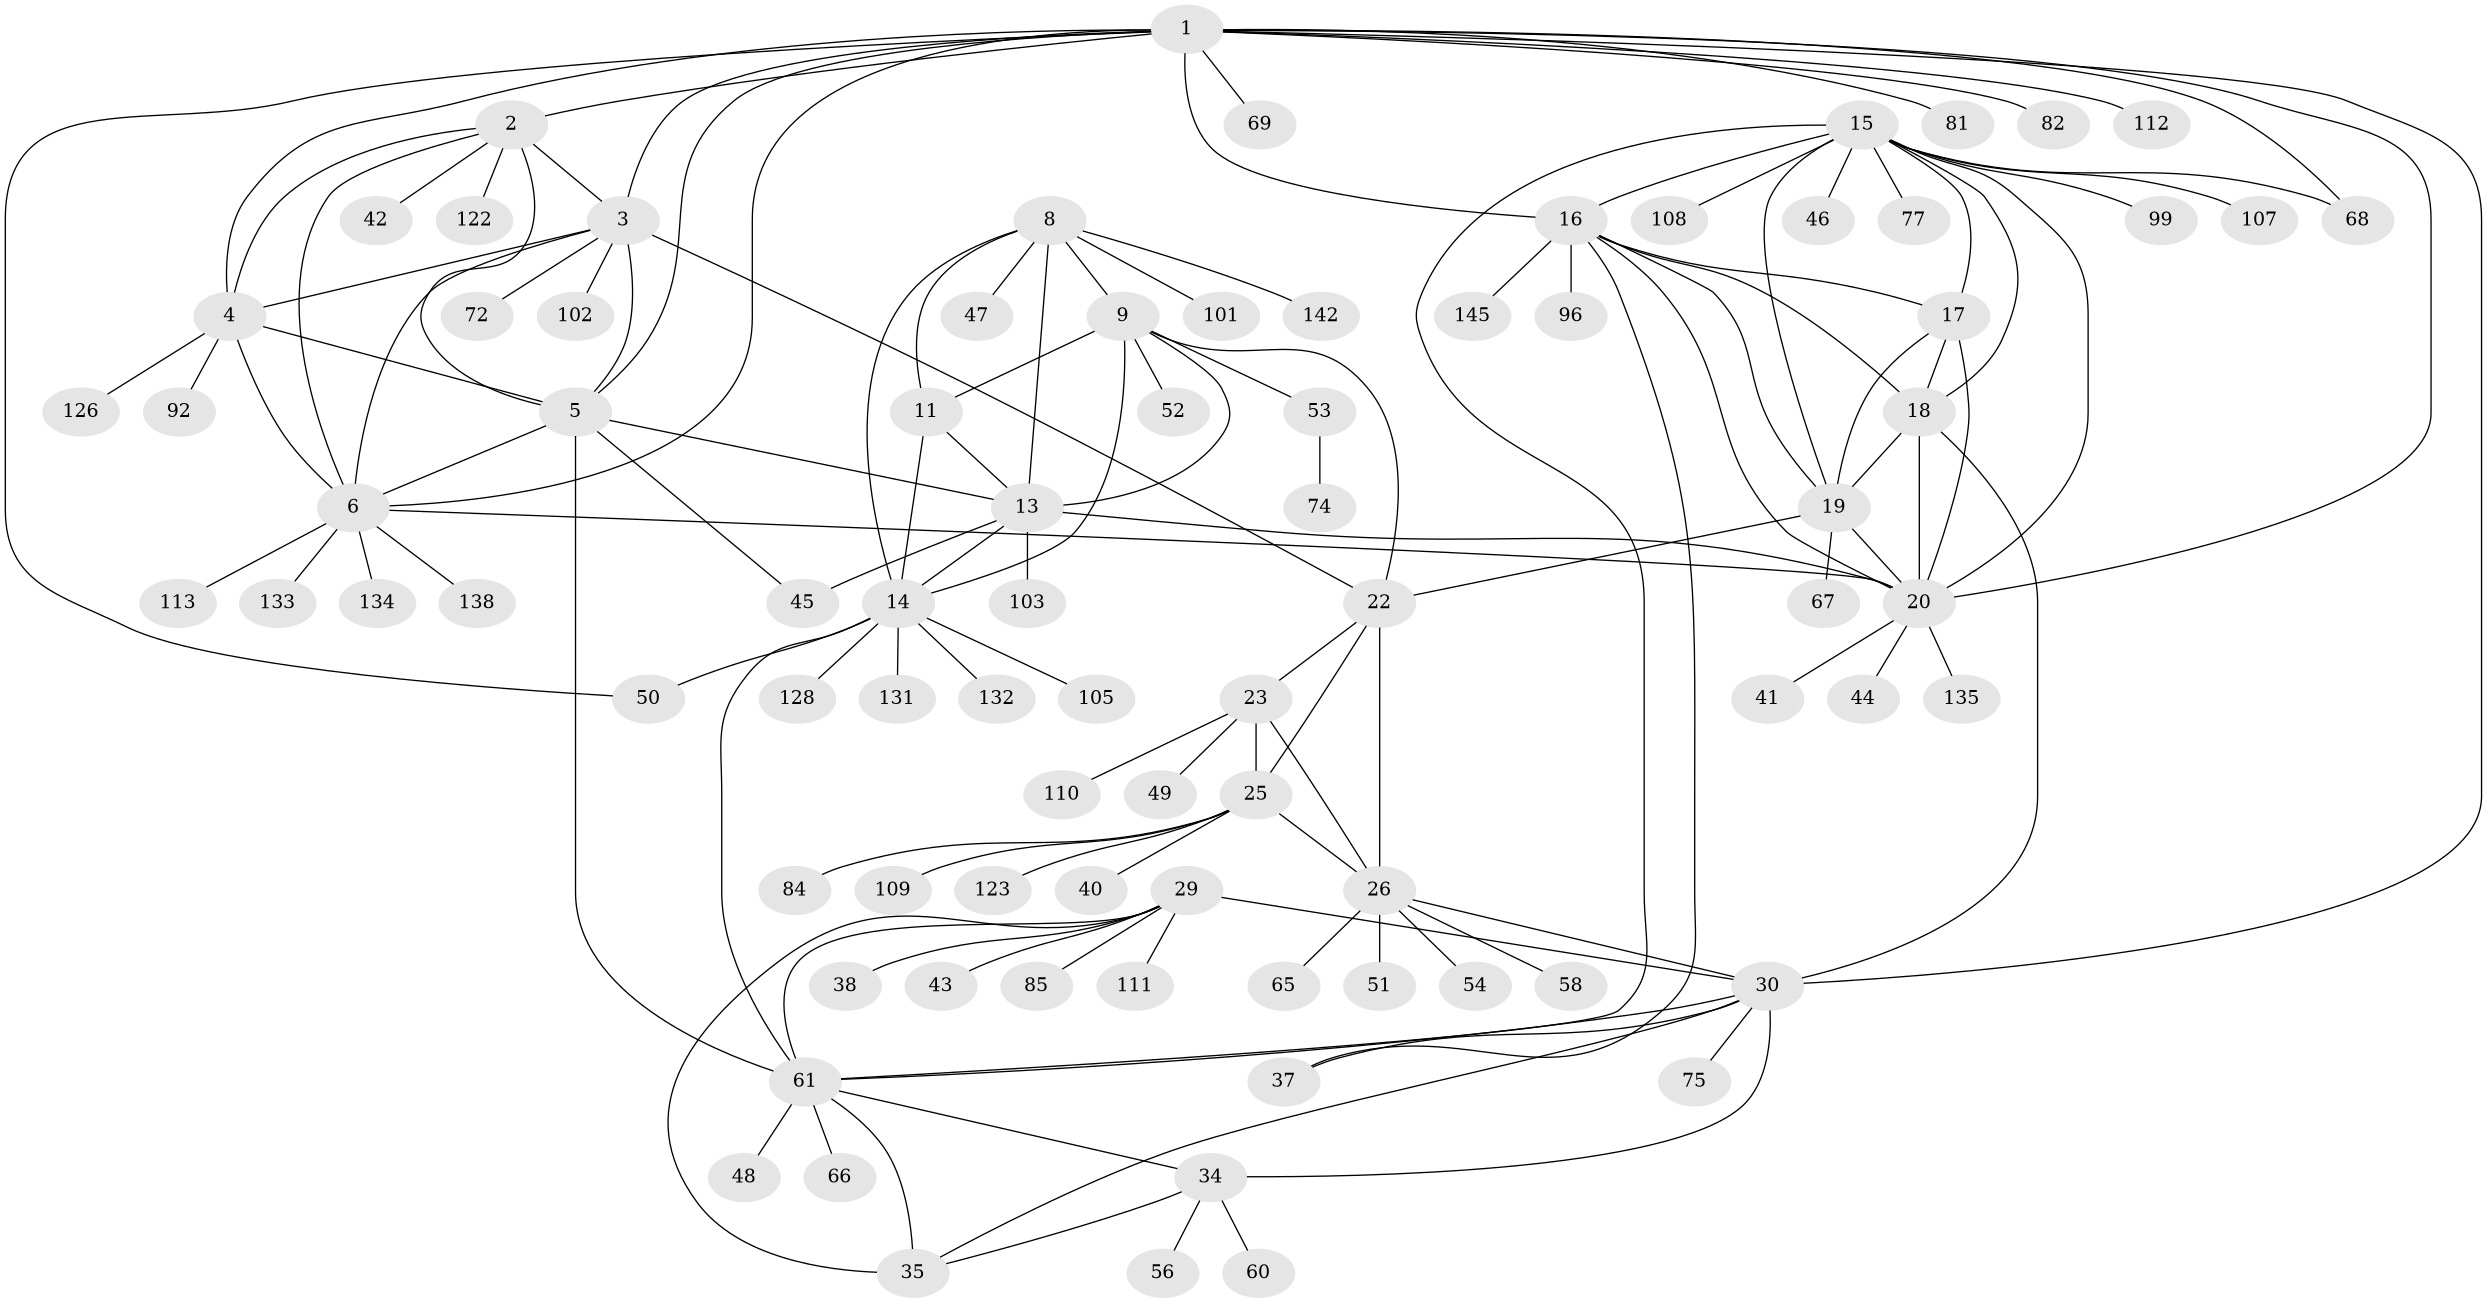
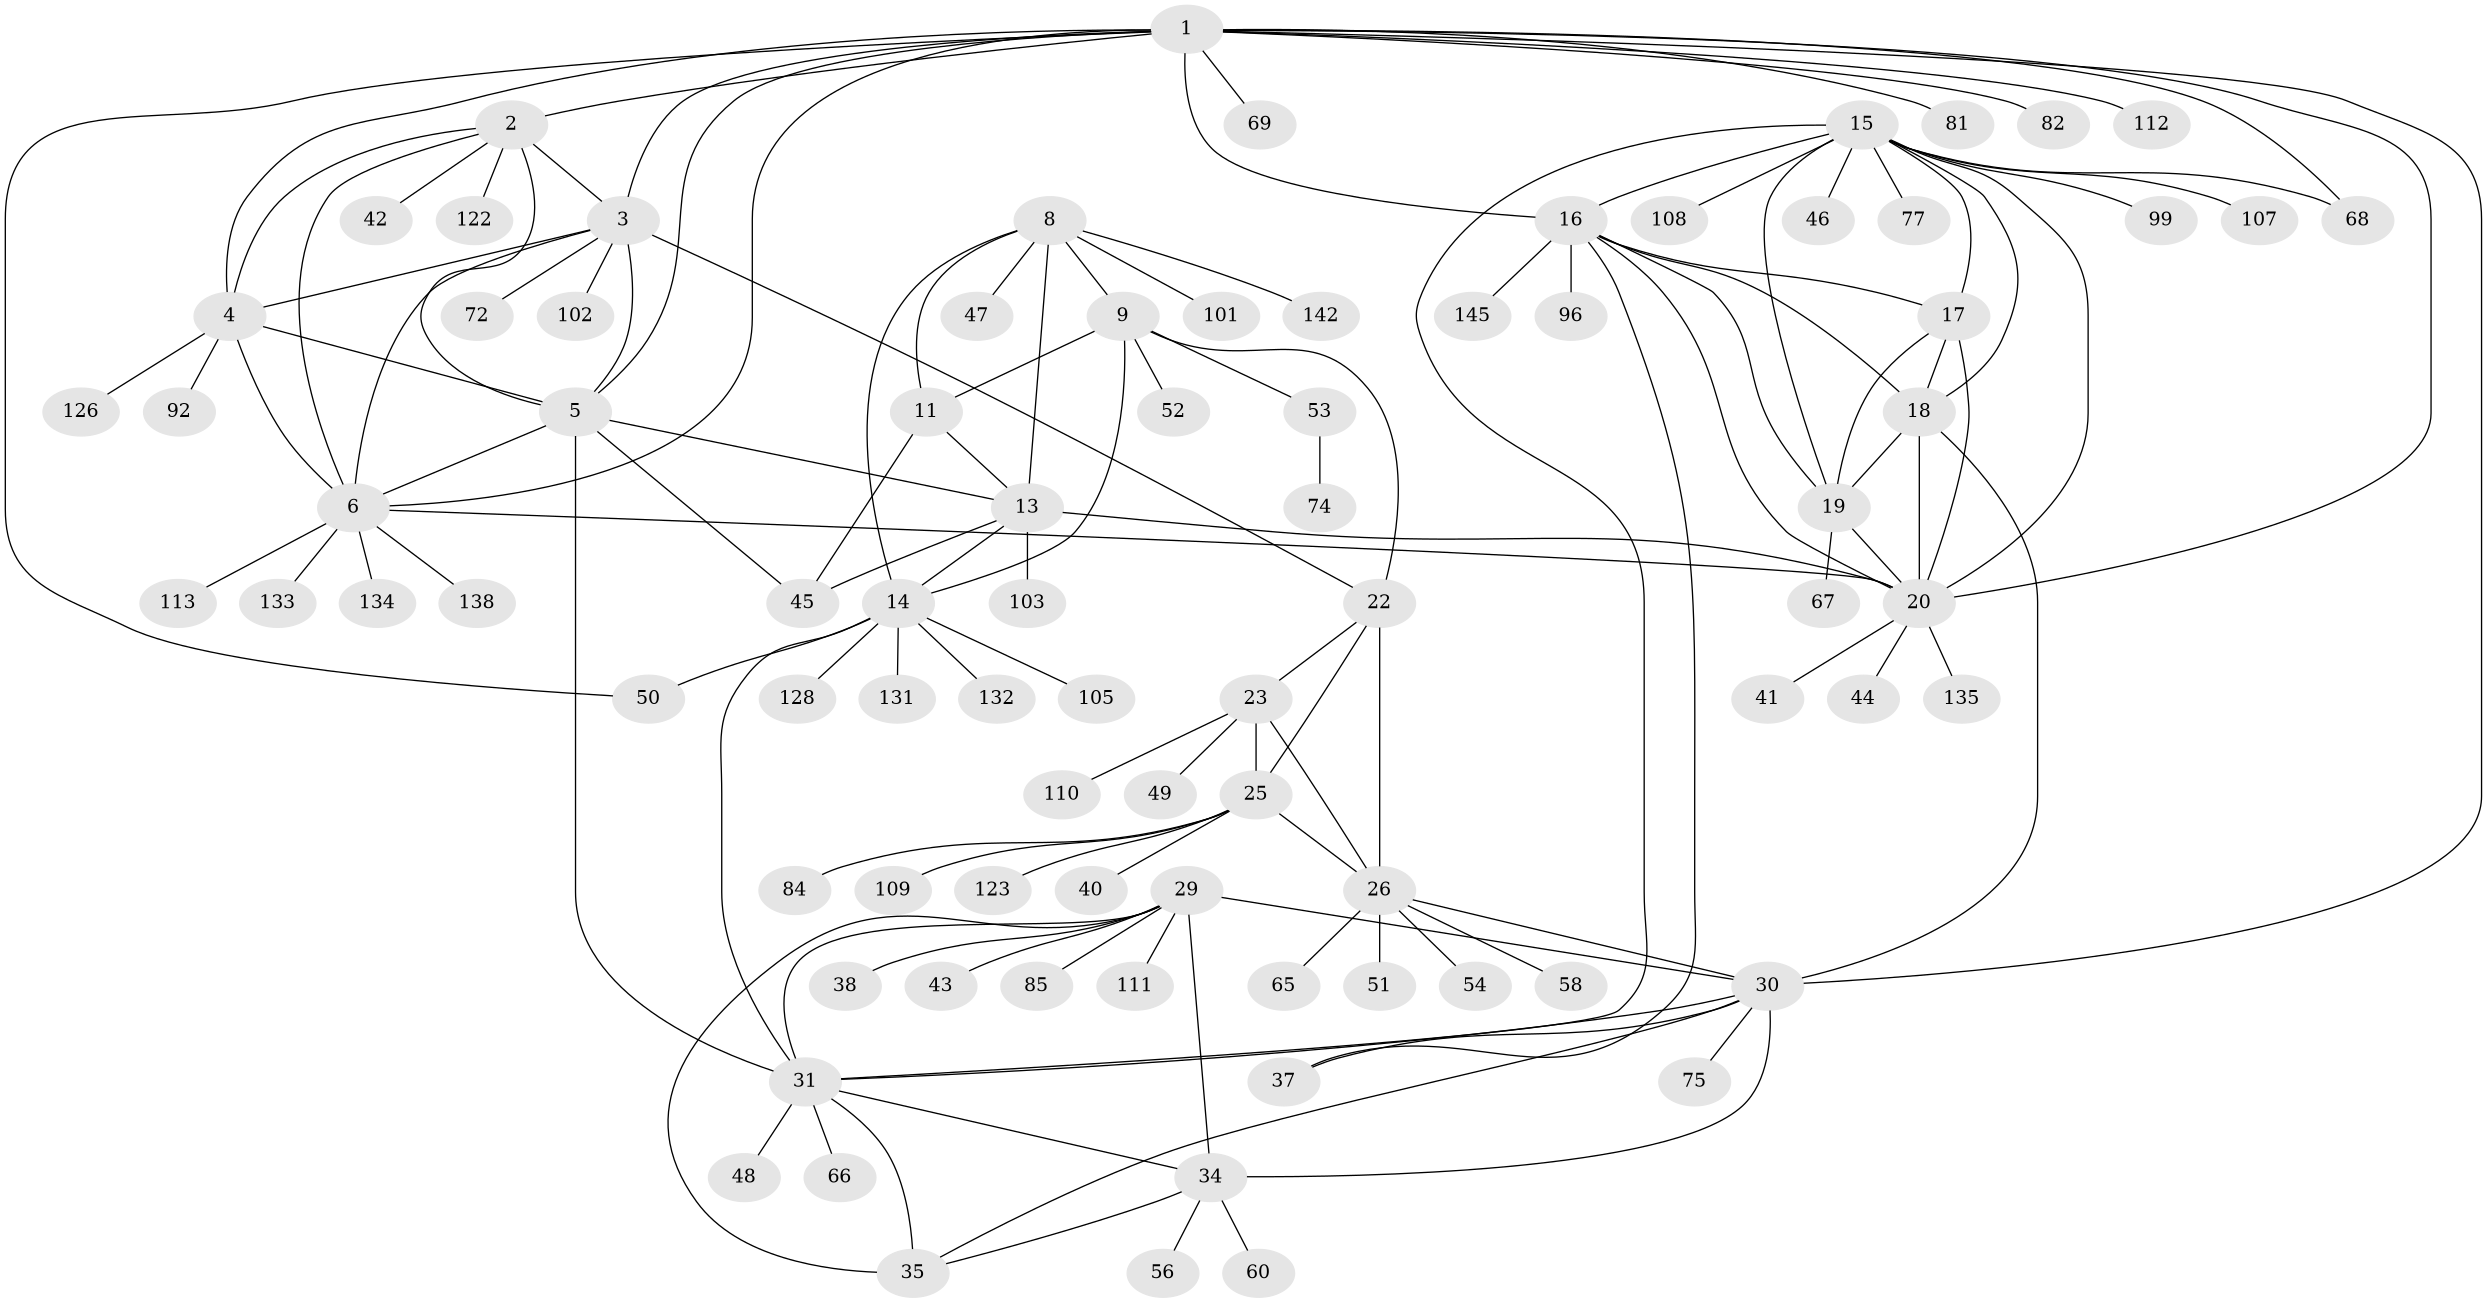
(1210, 449) -> none
(912, 508) -> (865, 508)
(1626, 552) -> none
none -> (1199, 1034)
(805, 1082) -> (805, 1082)
